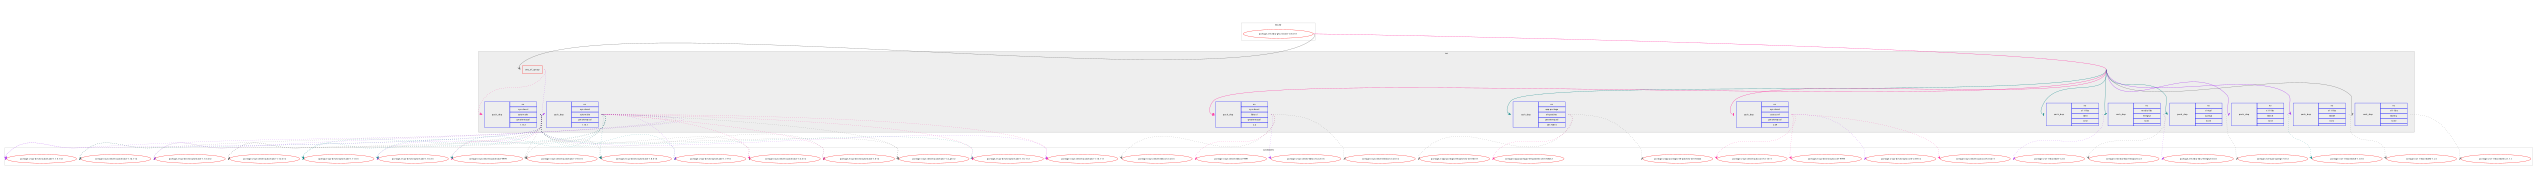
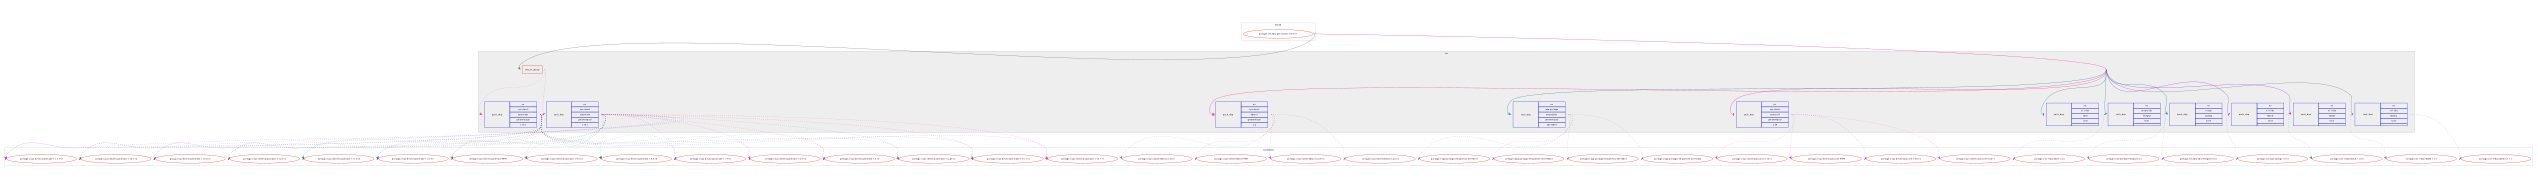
(190, 159) -> (190, 159)
(339, 159) -> (339, 159)
none -> (1603, 159)
